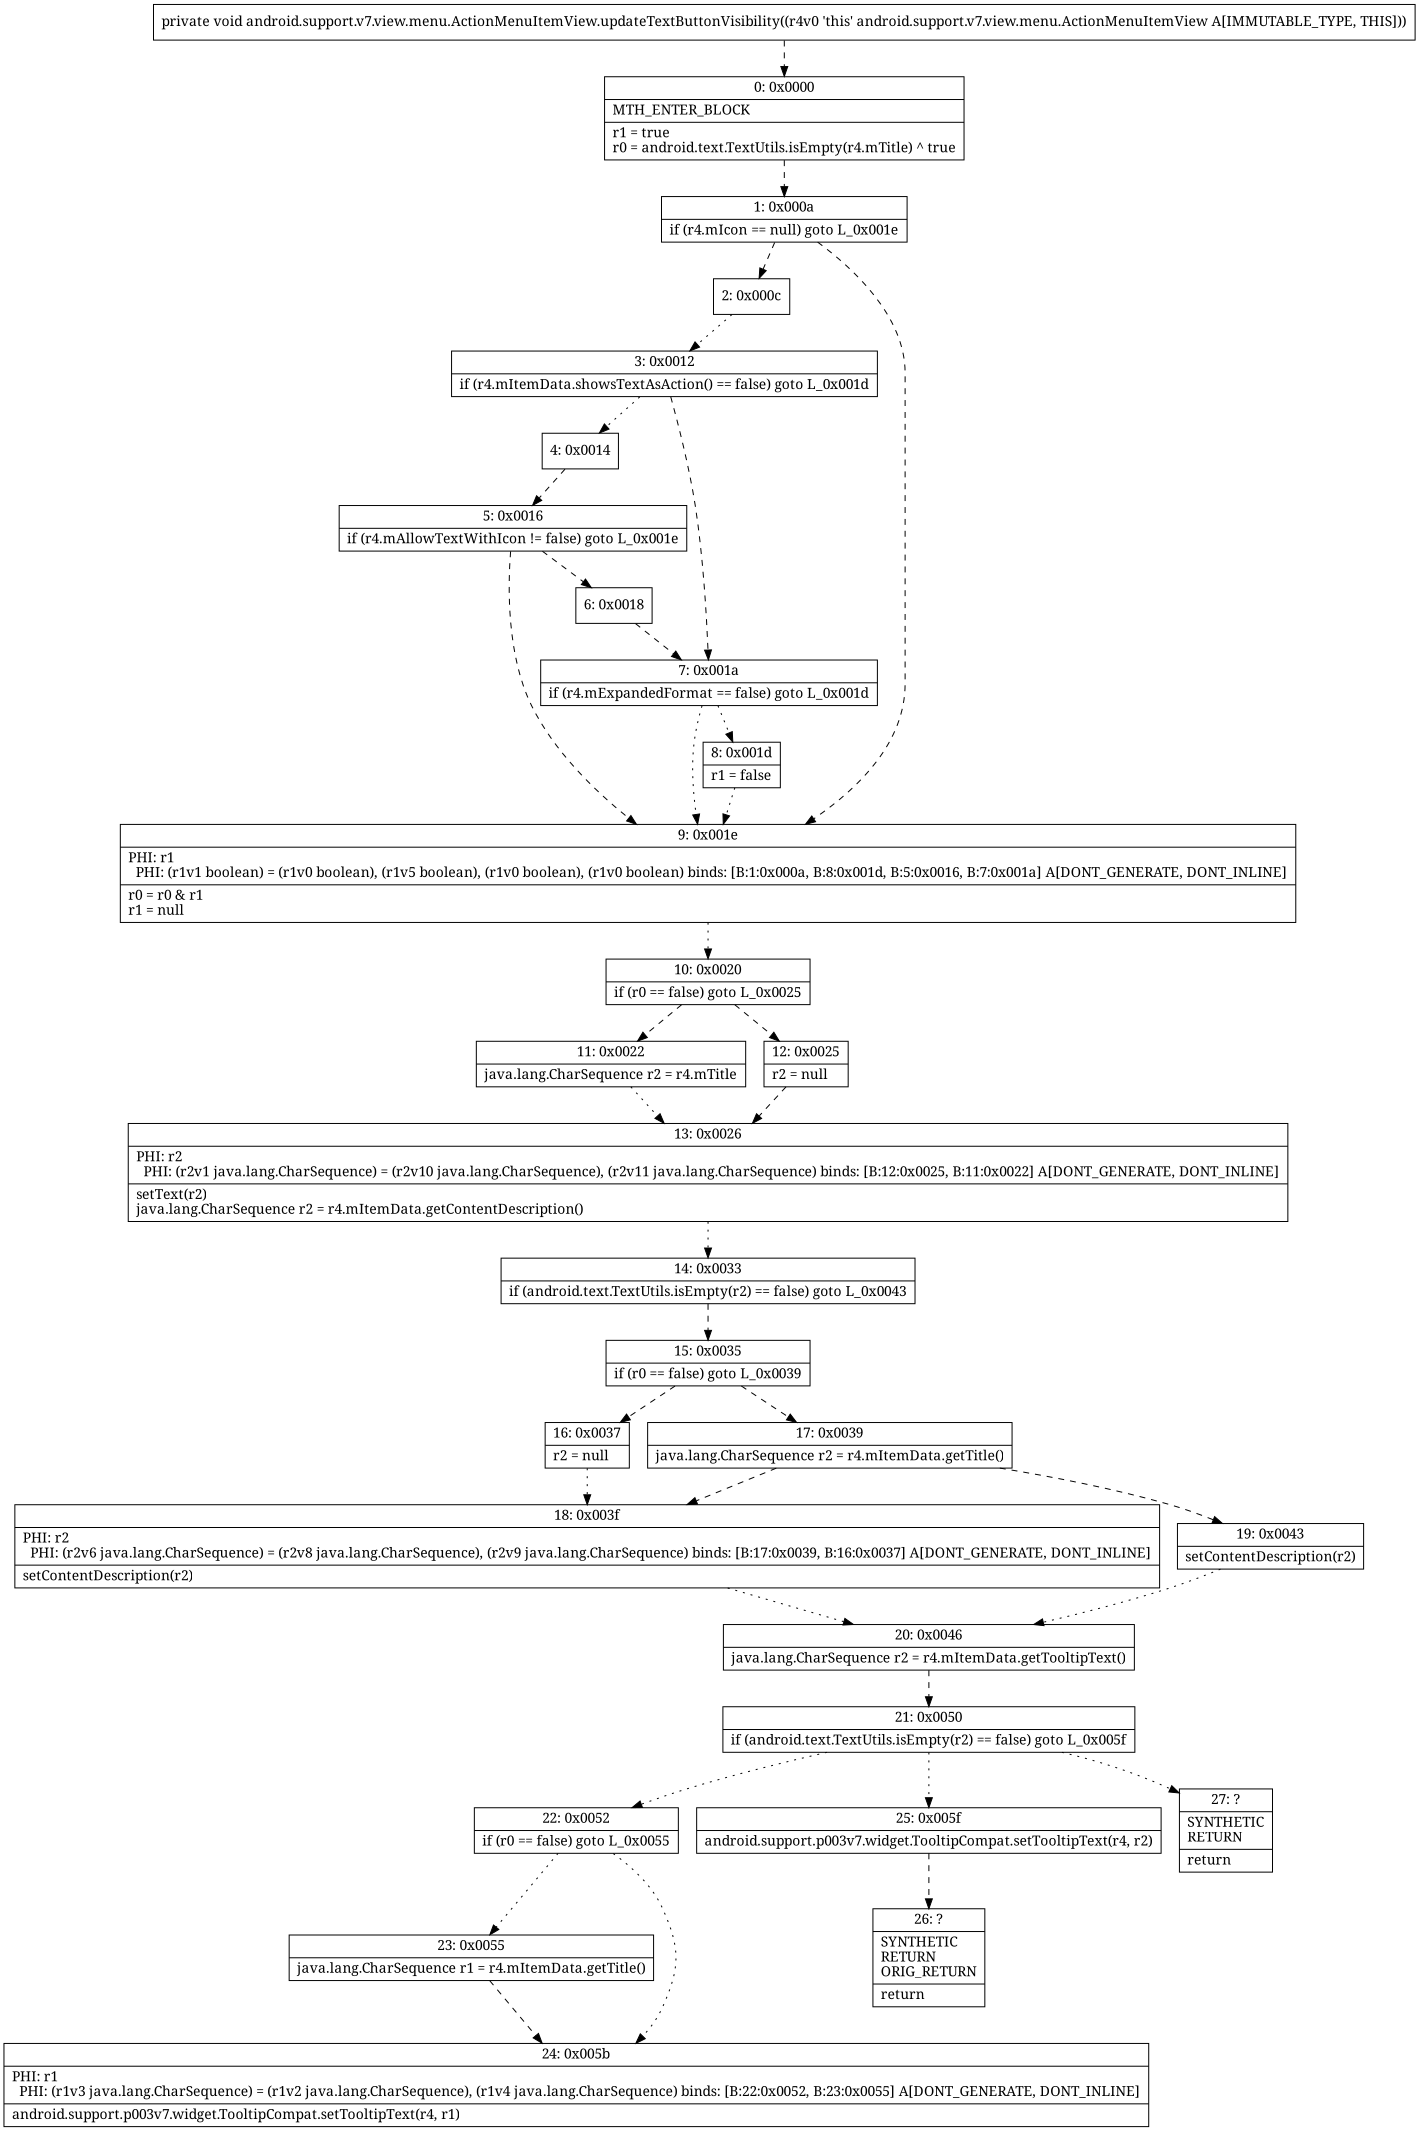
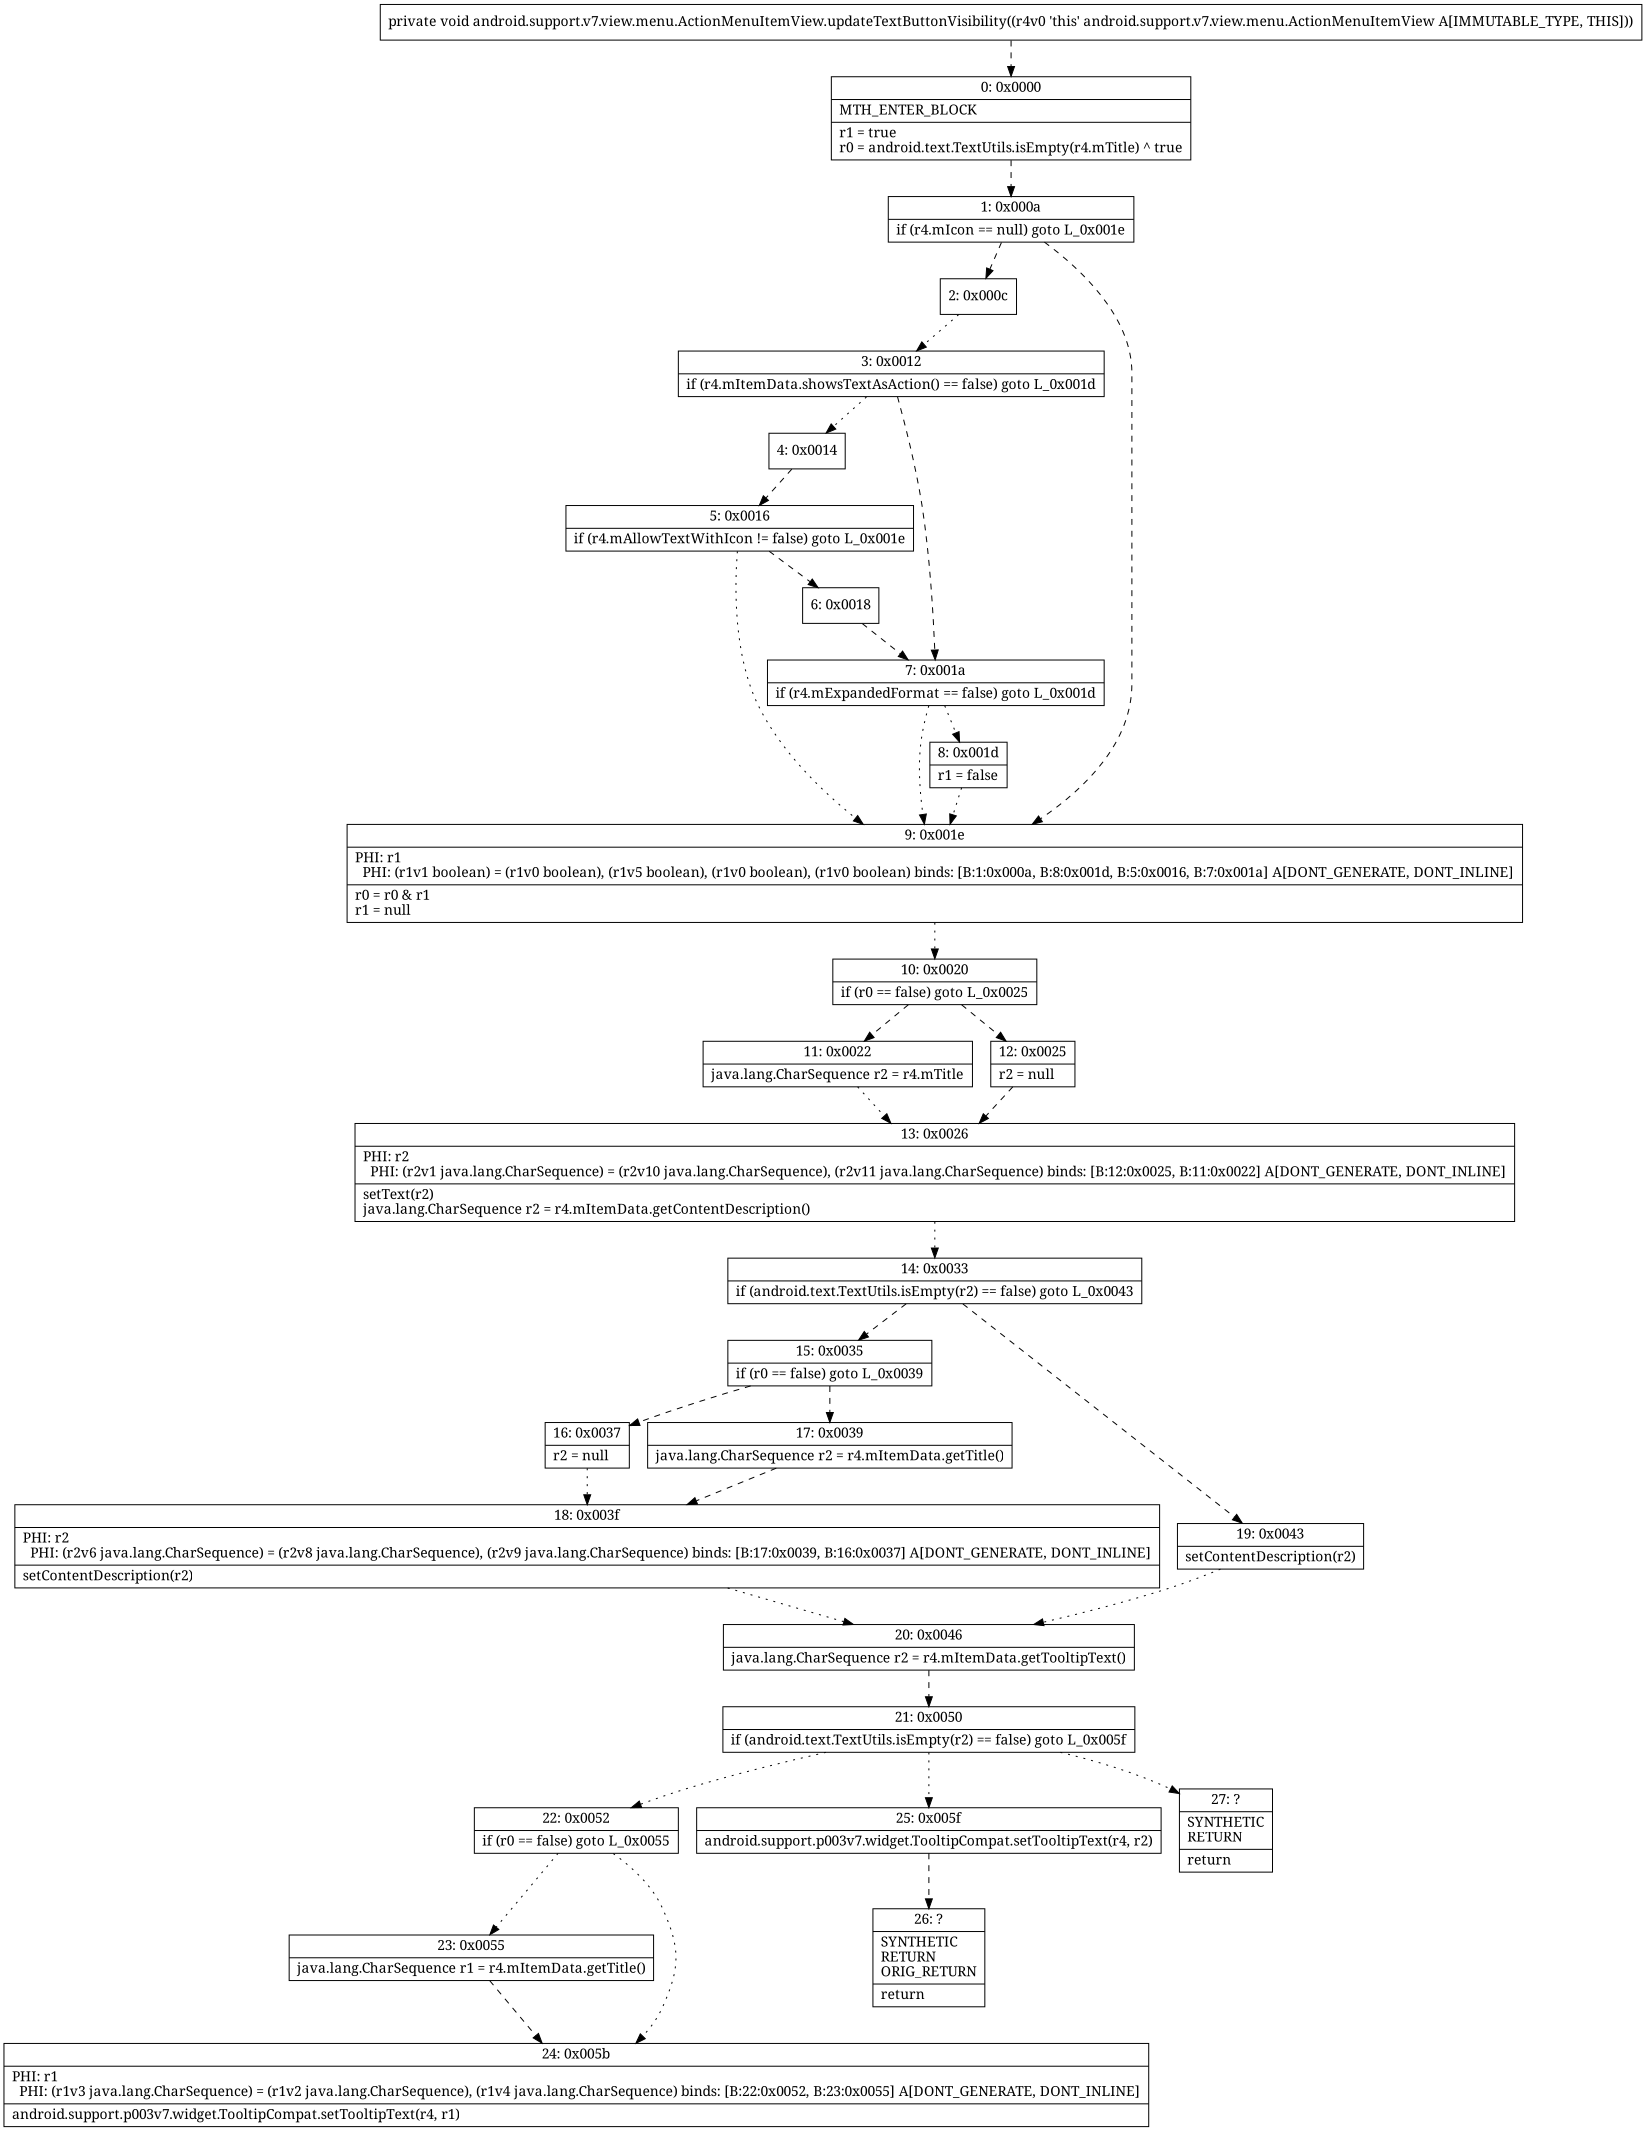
(530, 702) -> (757, 702)
(1108, 1489) -> (1099, 1411)
